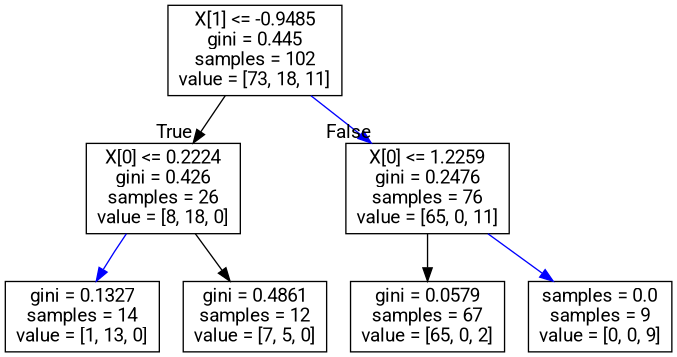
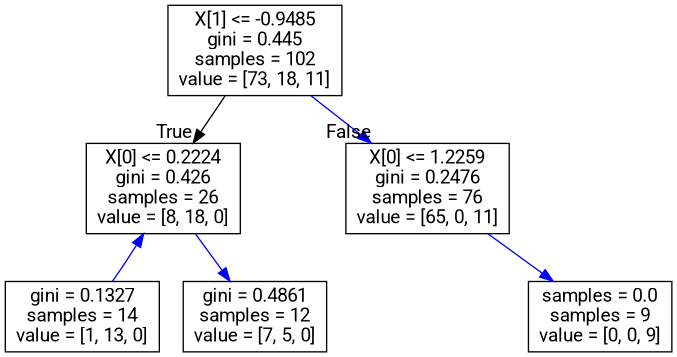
(115, 251) -> (125, 263)
(209, 252) -> (209, 252)
(428, 317) -> none
